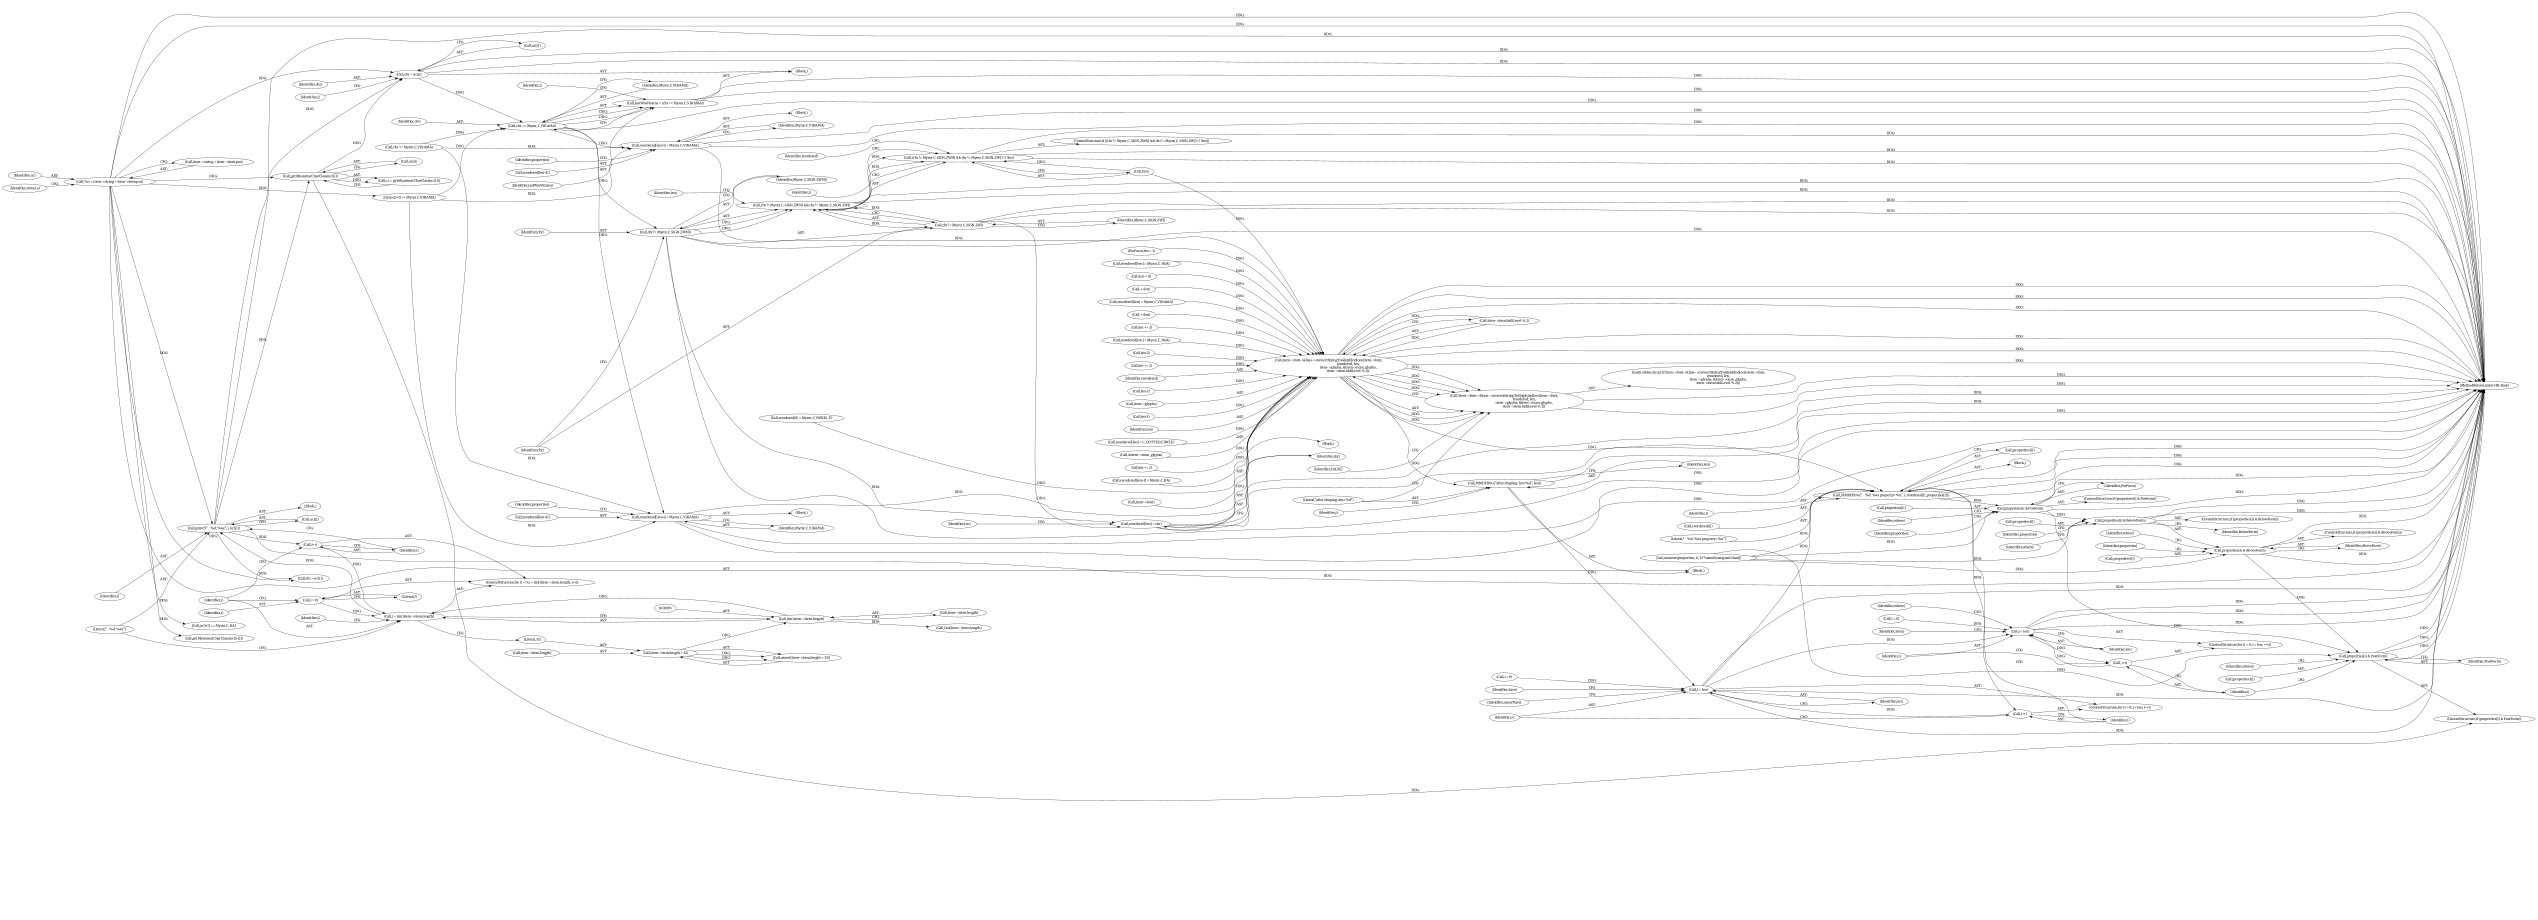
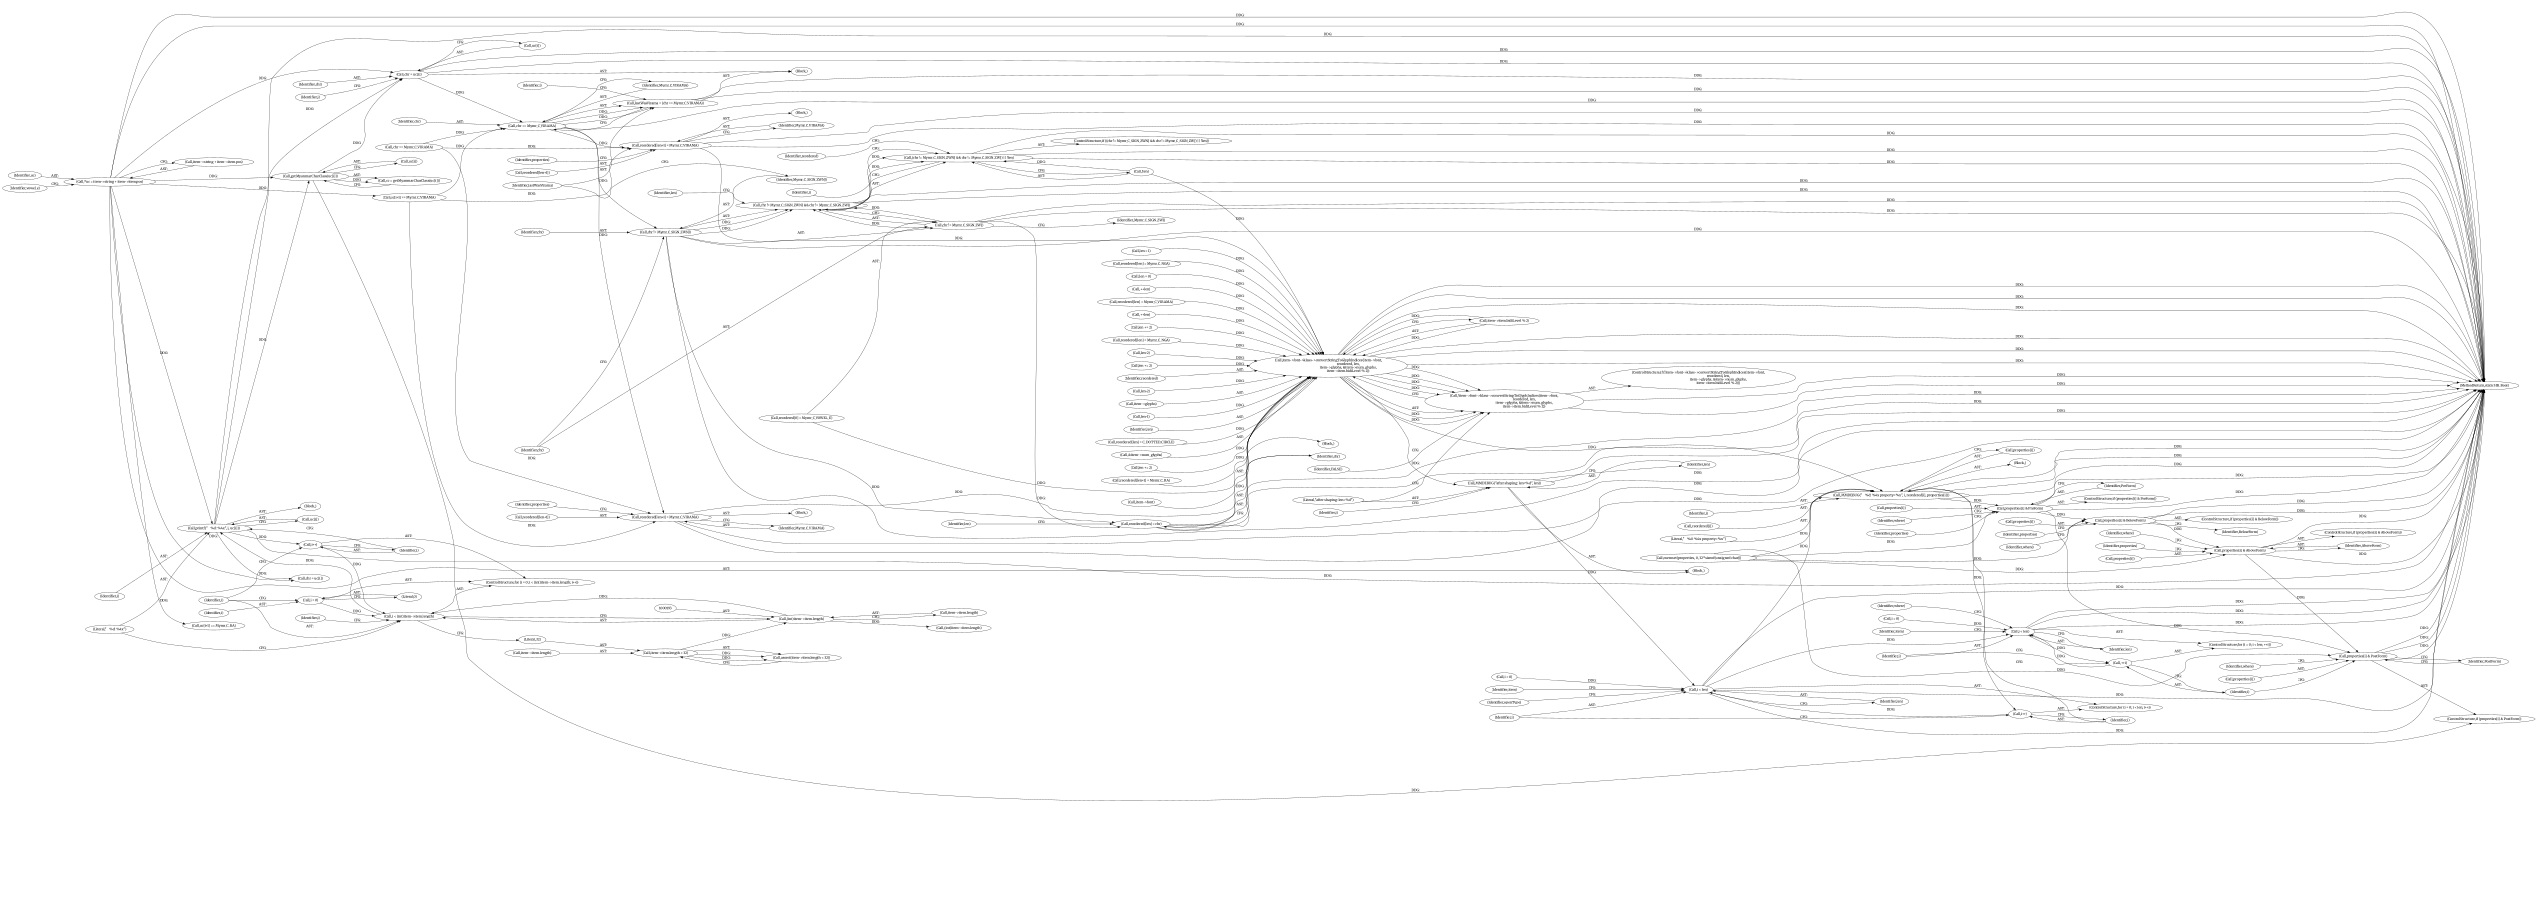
(727, 200) -> (667, 167)
(1052, 223) -> (877, 310)
(1141, 251) -> (1141, 251)
(2179, 529) -> (2179, 529)
(214, 639) -> none
(2425, 662) -> (2425, 662)
(727, 663) -> (727, 663)
